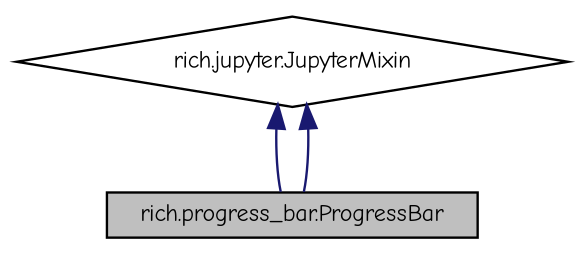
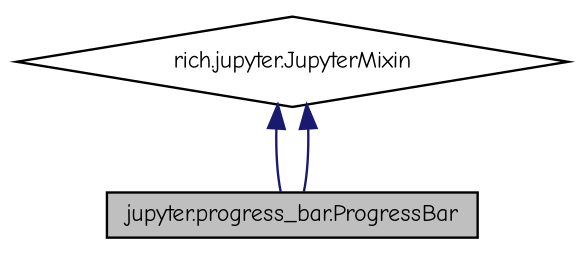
(292, 215) -> (292, 215)
